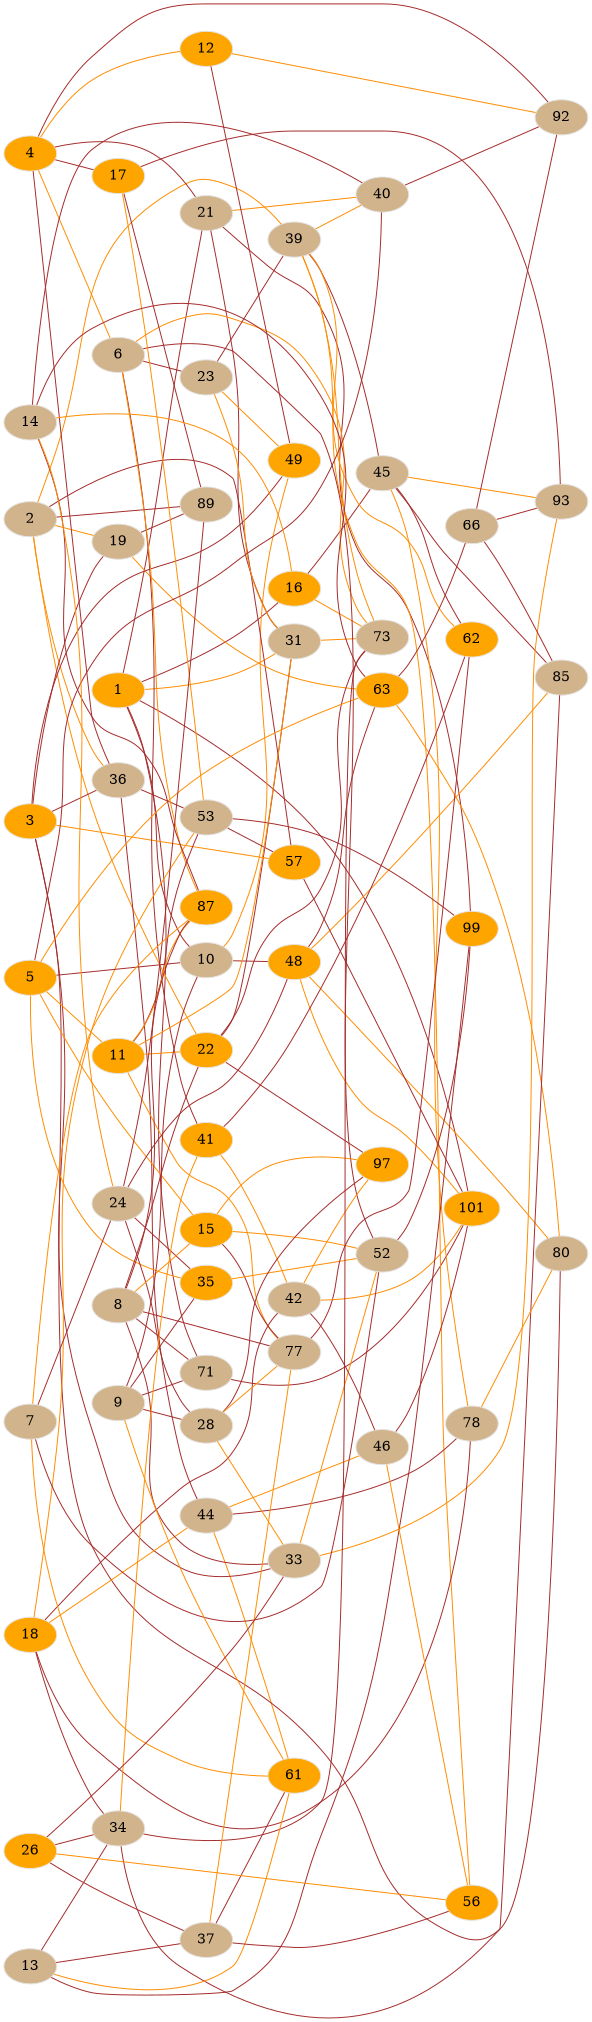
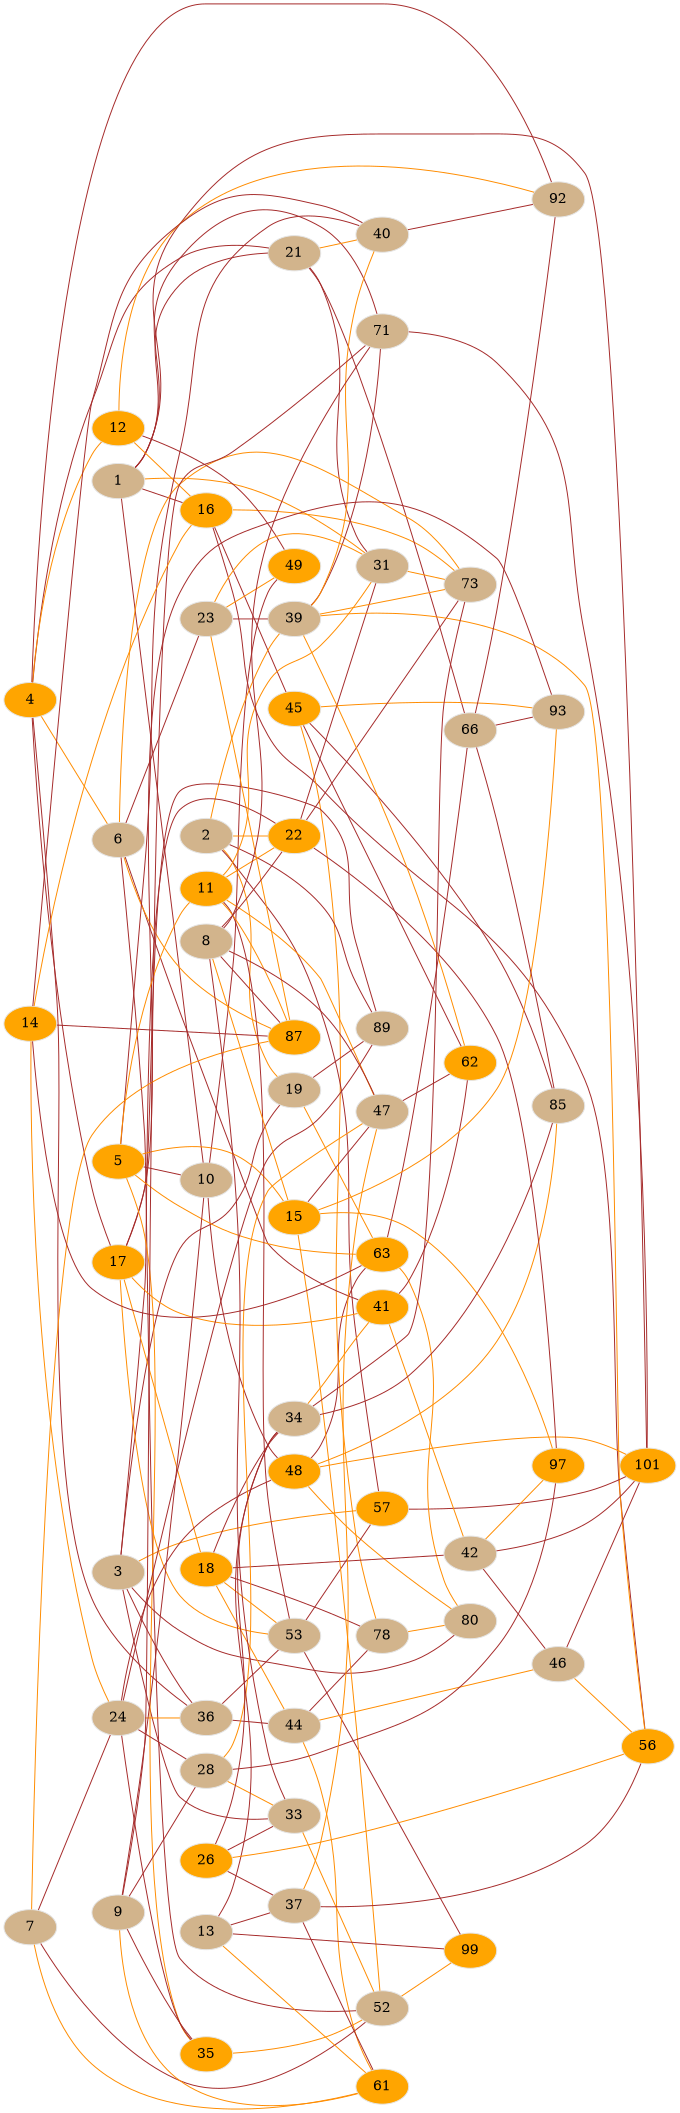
(353, 351) -> (361, 482)
(344, 405) -> (397, 487)
(30, 422) -> (30, 1024)
none -> (162, 469)
(382, 473) -> (294, 709)
(103, 598) -> (142, 1321)
(66, 684) -> (164, 1718)
(118, 690) -> (118, 481)
(263, 715) -> (239, 825)
(30, 821) -> (118, 1572)
none -> (258, 866)
none -> (577, 1064)
(531, 1092) -> (518, 1034)
(429, 1171) -> (426, 1979)
(403, 1284) -> (573, 1530)
none -> (232, 1324)
(294, 1352) -> (382, 1112)
none -> (162, 1416)
